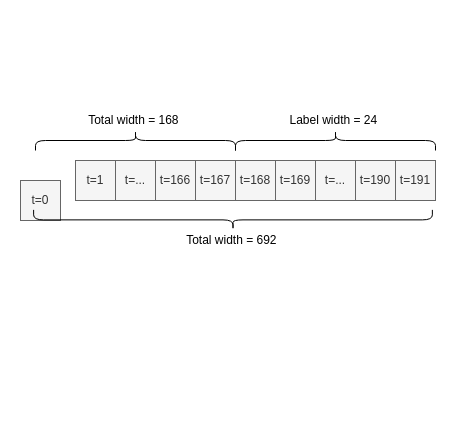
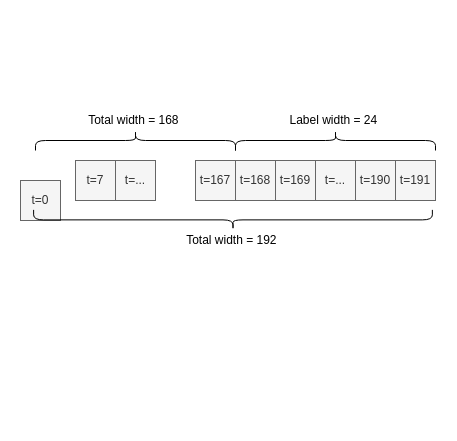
(96, 181) -> (96, 181)
(176, 181) -> none
(234, 241) -> (234, 241)
